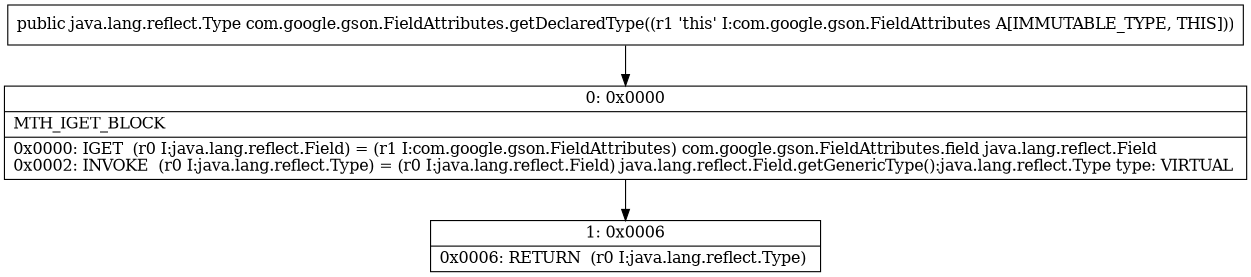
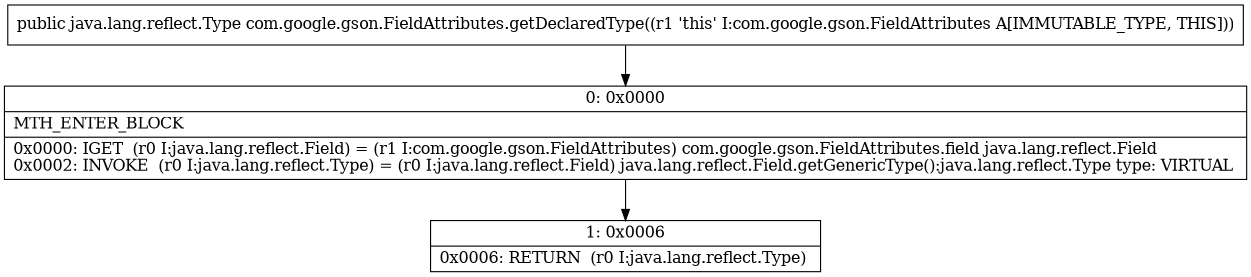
(89, 124) -> (99, 124)
